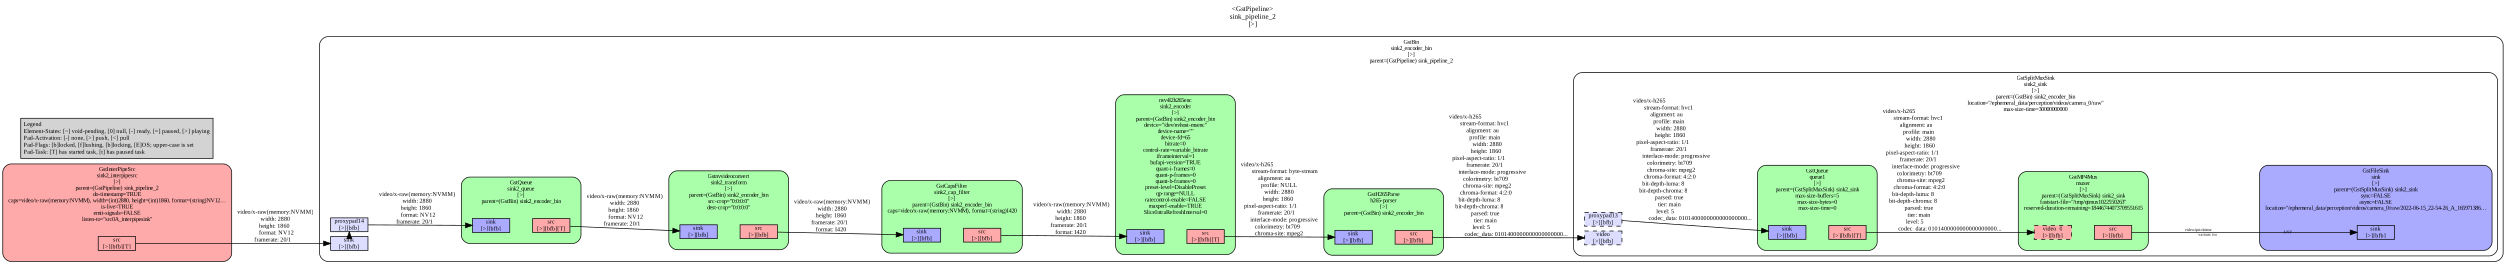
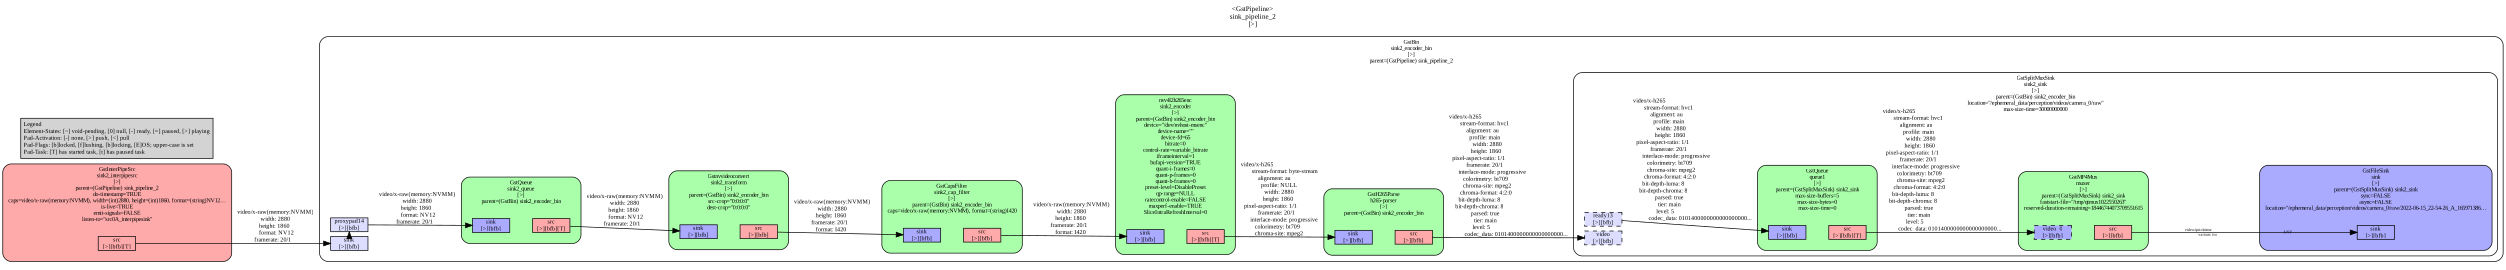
(1603, 219) -> (1603, 219)
(2053, 232) -> (2053, 232)
